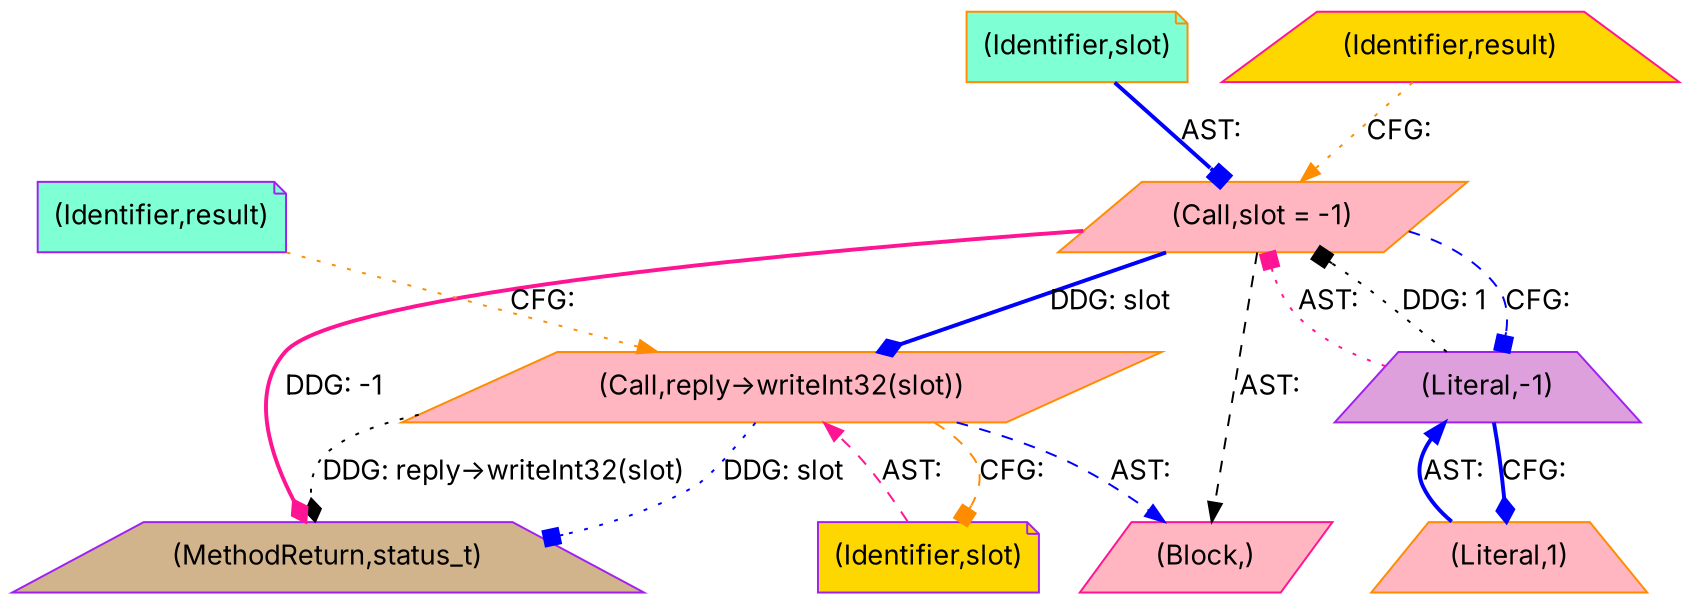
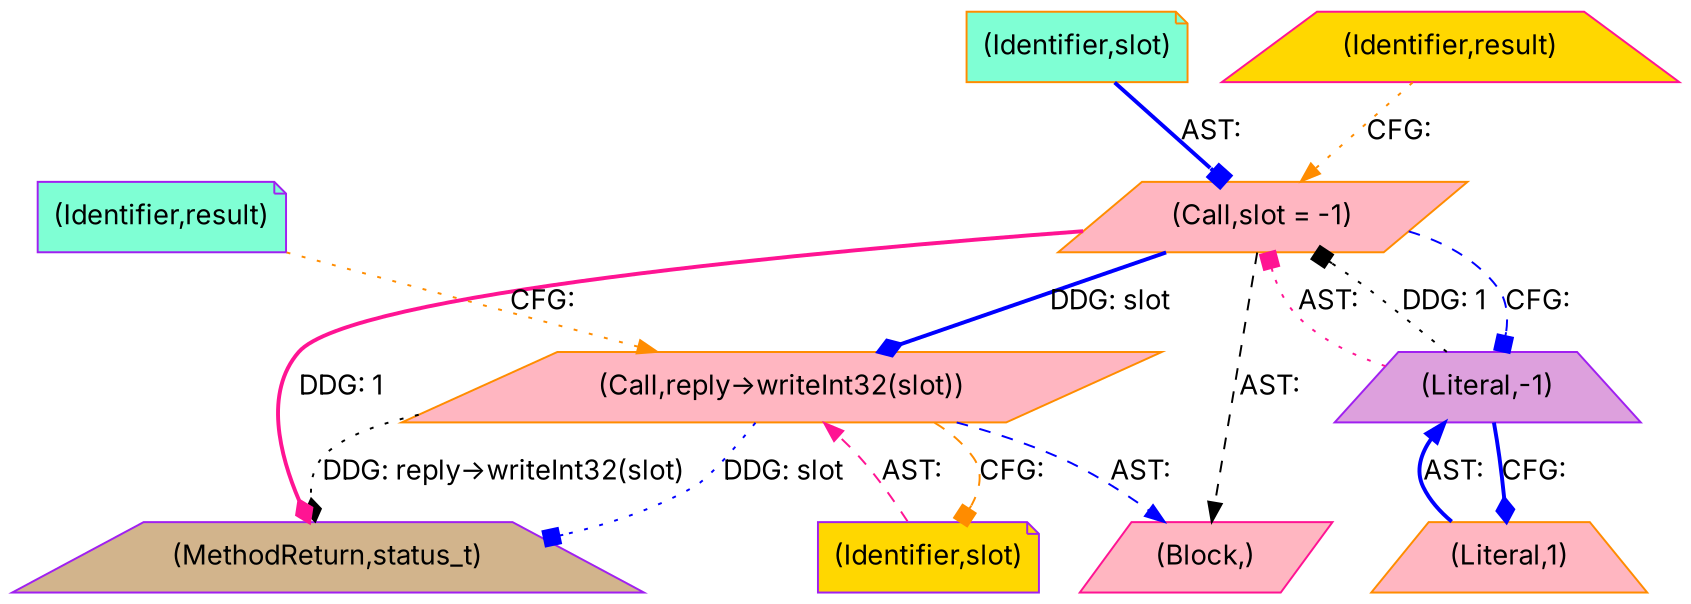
(335, 387) -> (342, 387)
